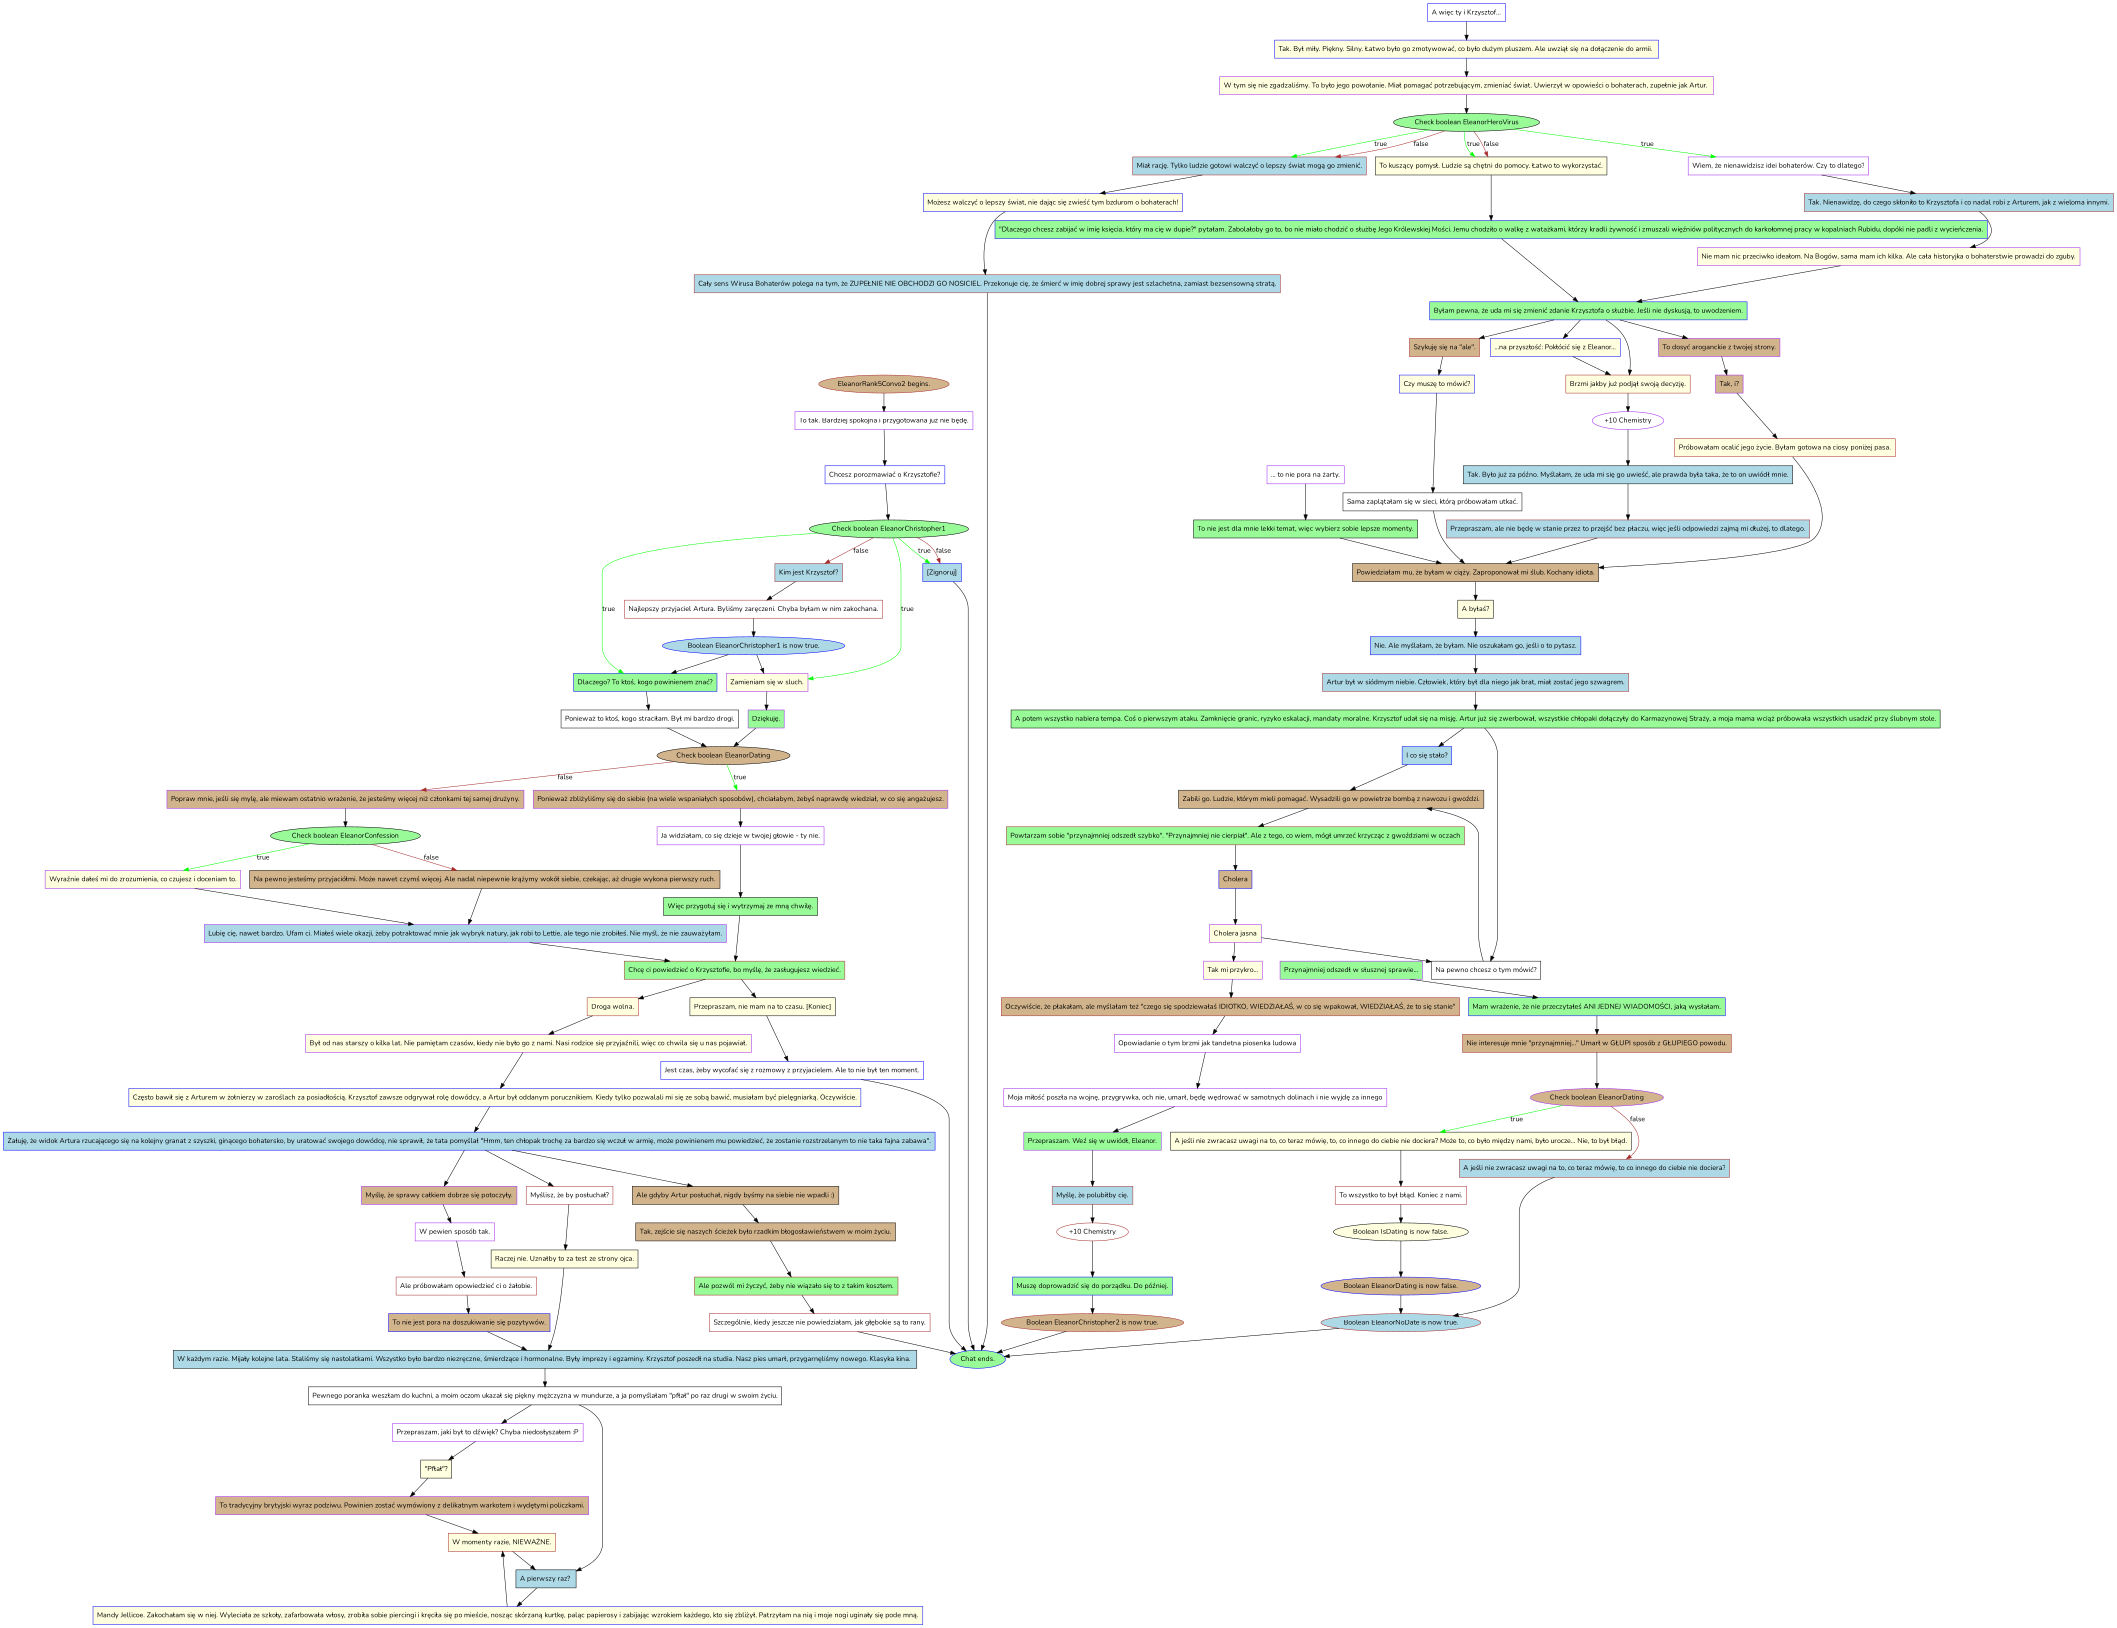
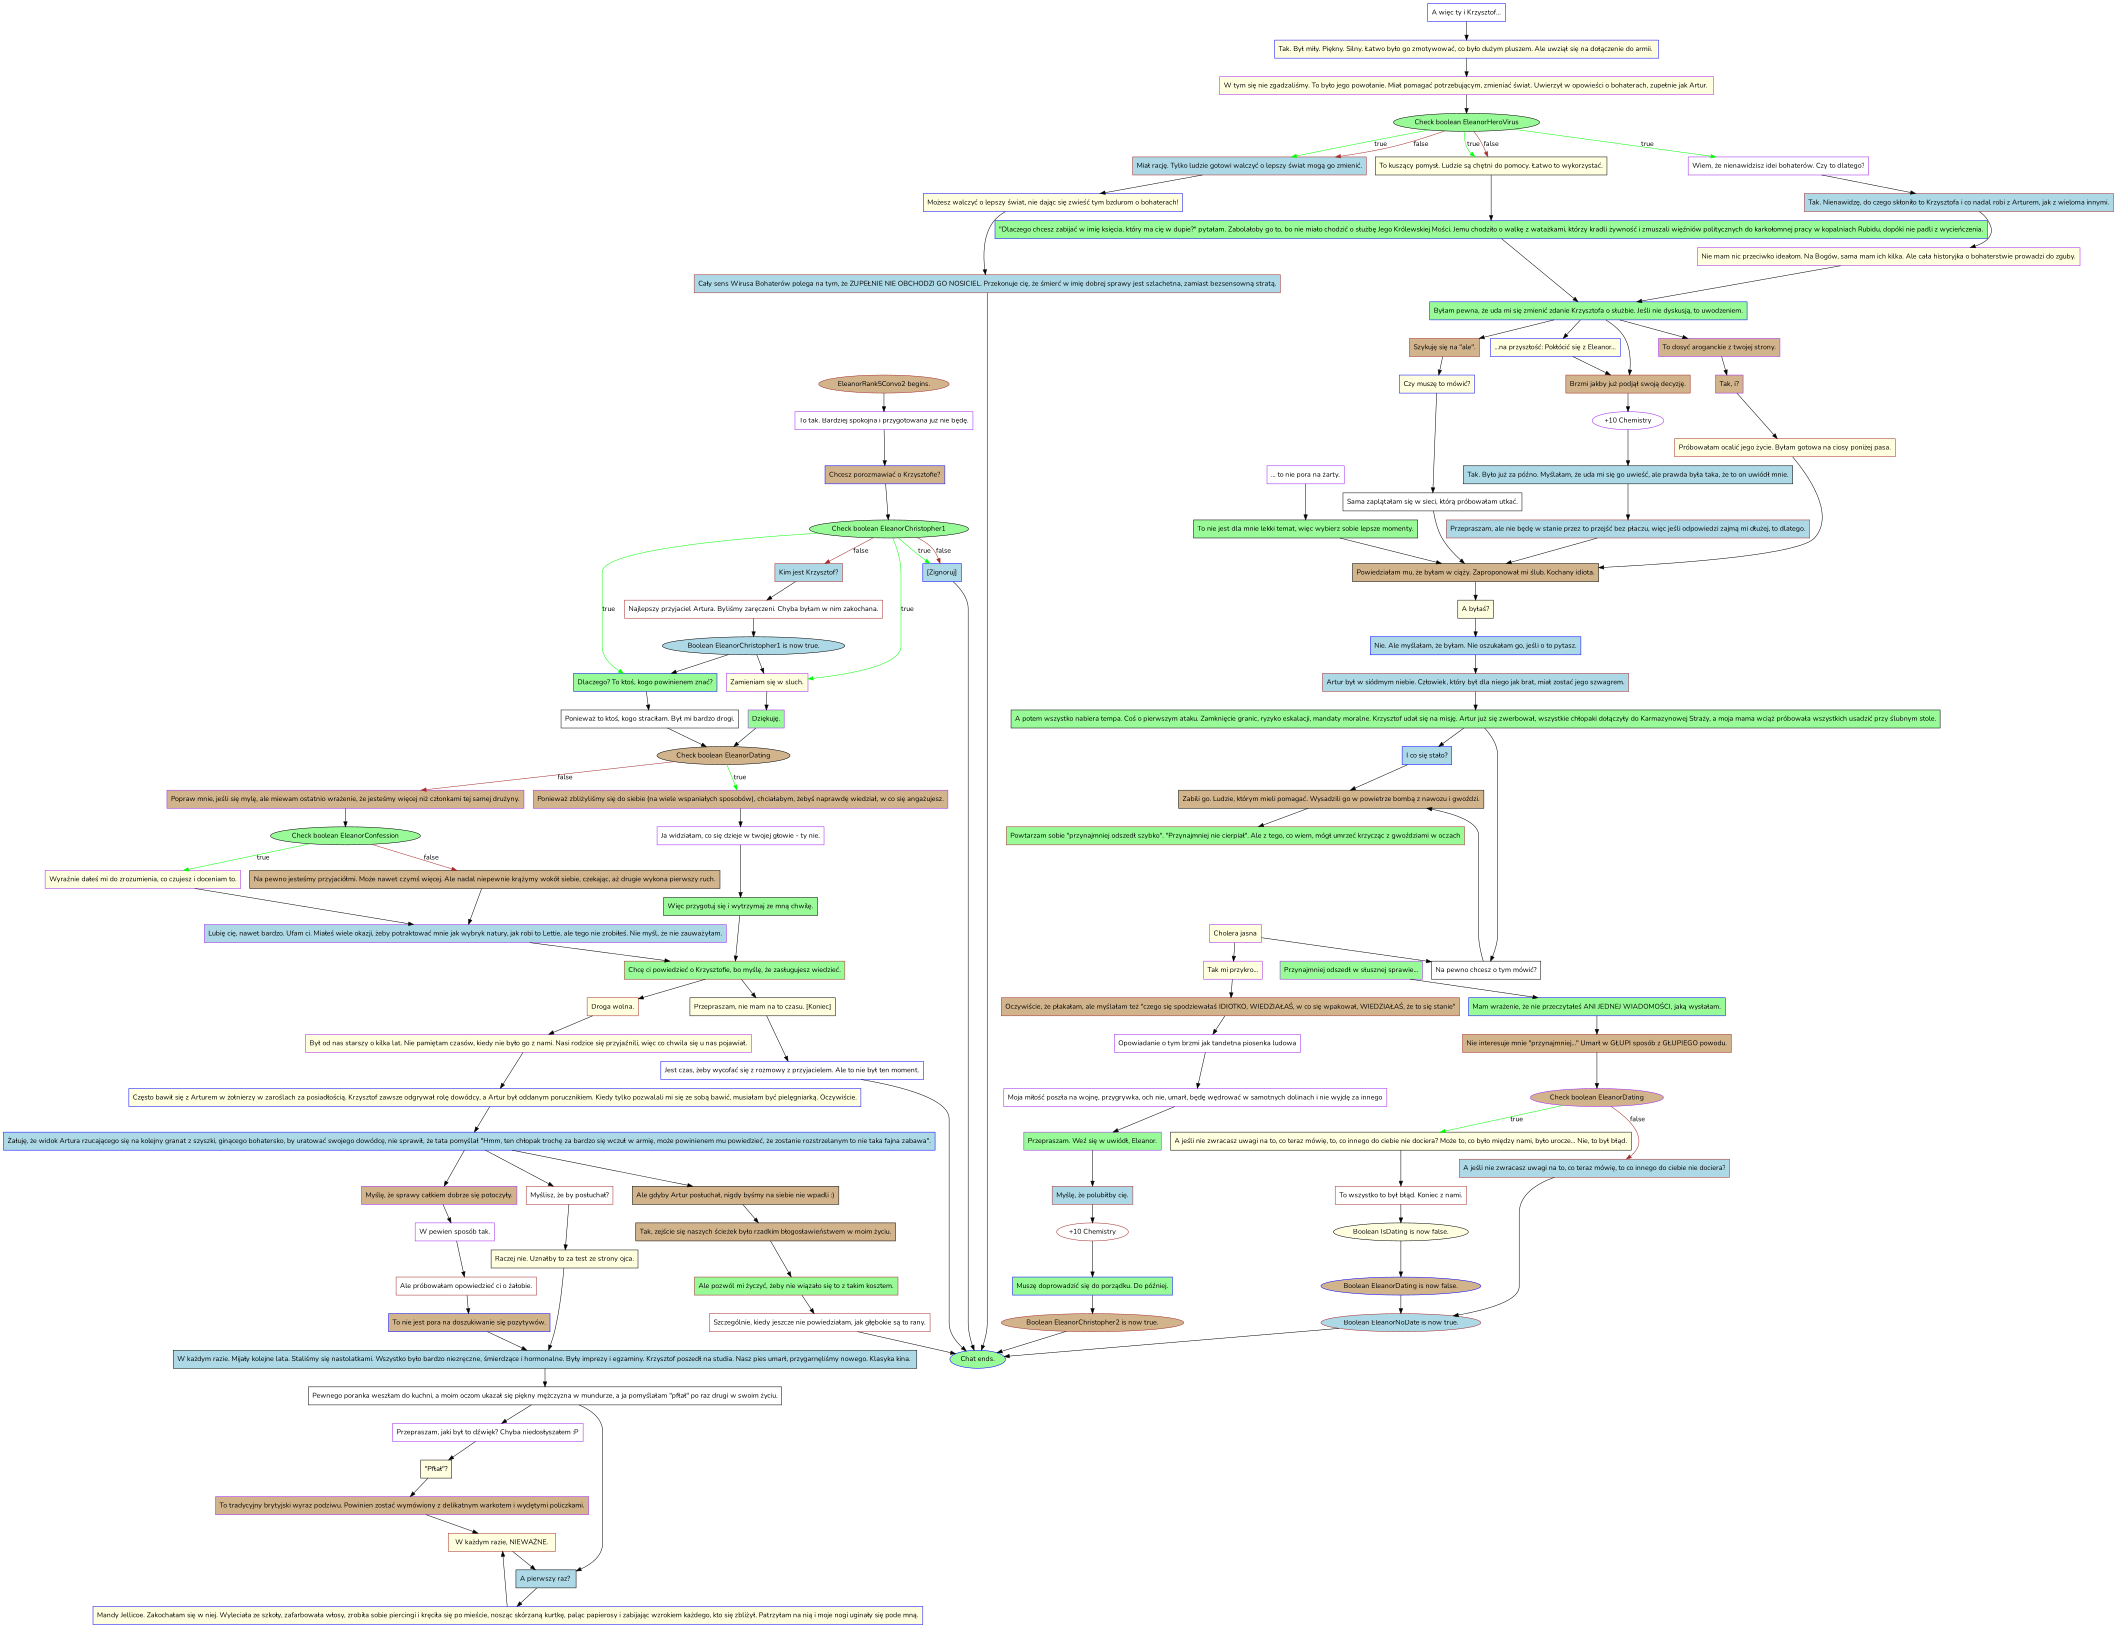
(1628, 384) -> (1628, 384)
(885, 475) -> (885, 475)
(754, 646) -> (754, 646)
(1235, 879) -> none
(502, 1542) -> (502, 1542)
